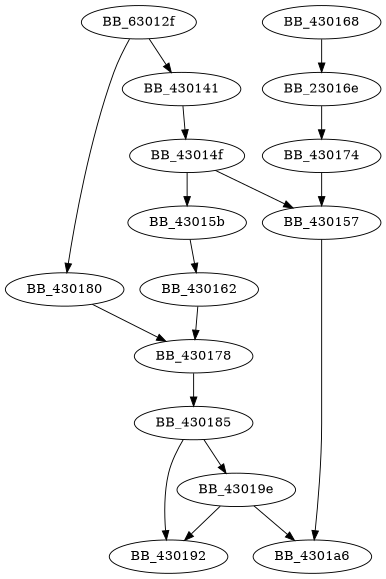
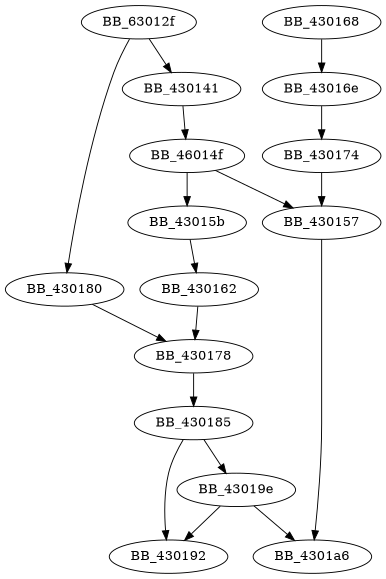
(322, 89) -> (322, 89)
(187, 156) -> (187, 156)
